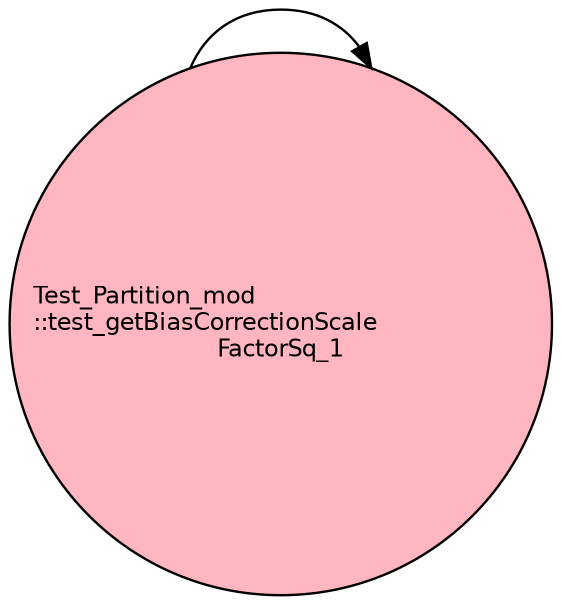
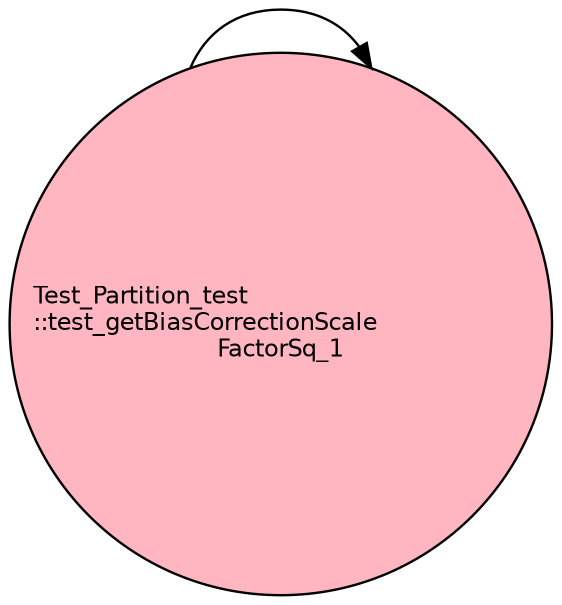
(281, 324) -> (281, 324)
